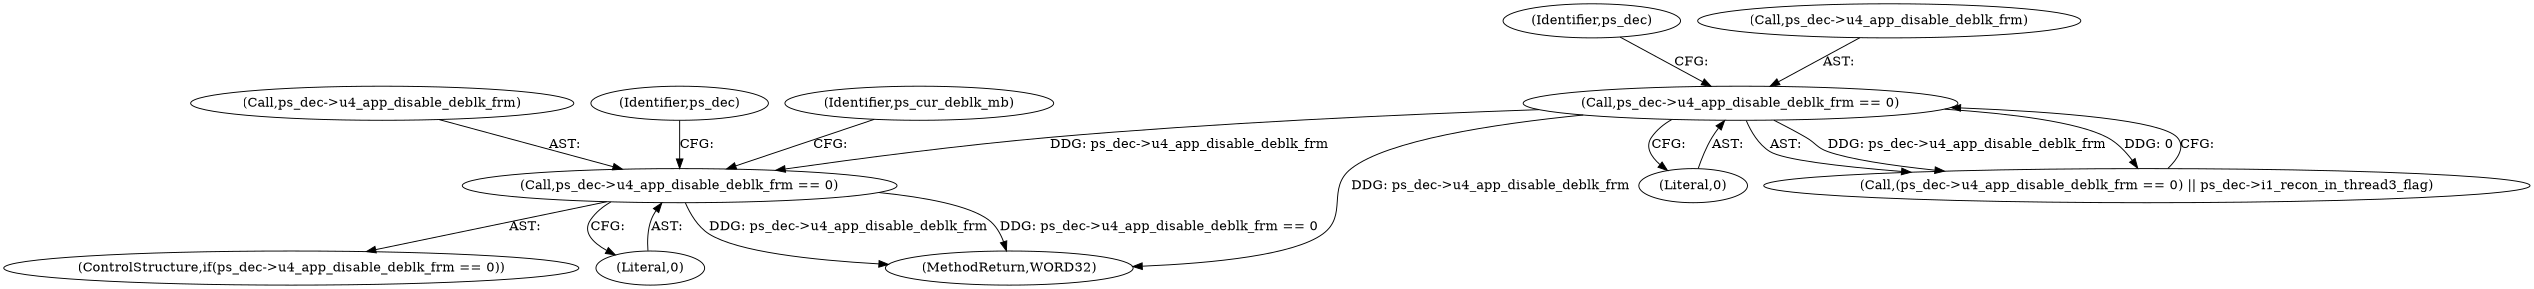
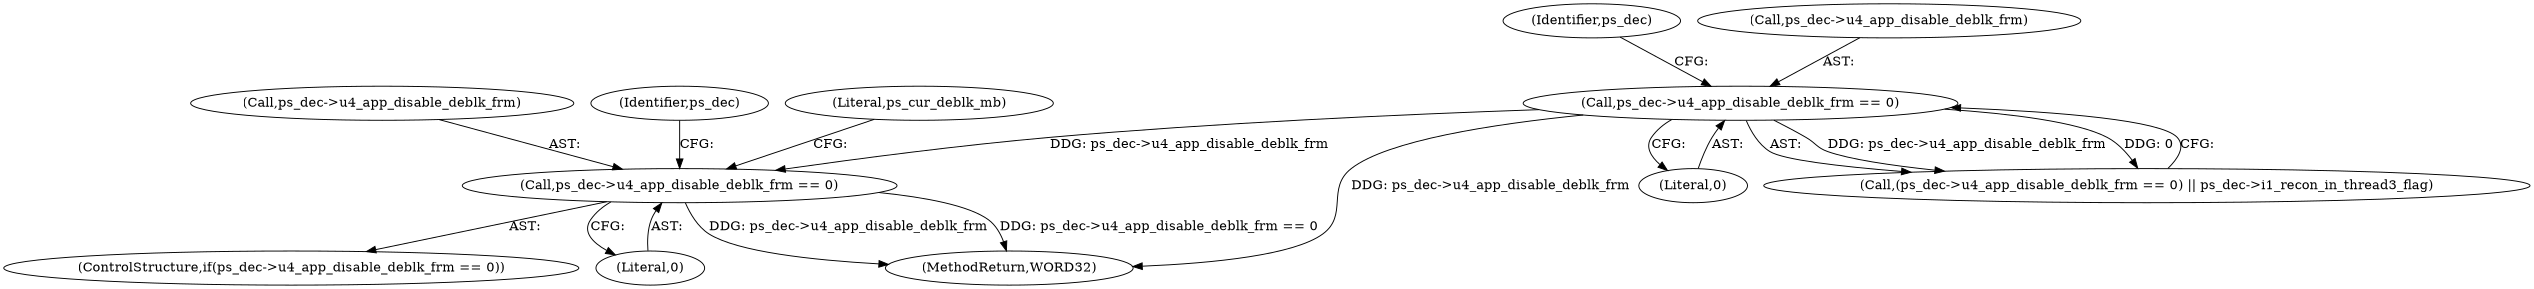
(919, 103) -> (919, 103)
